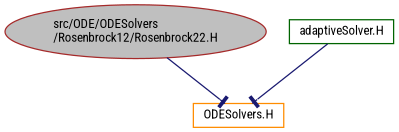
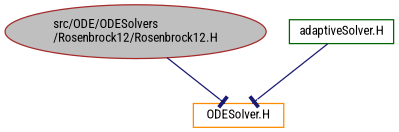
(136, 32) -> (136, 32)
(239, 115) -> (239, 115)
